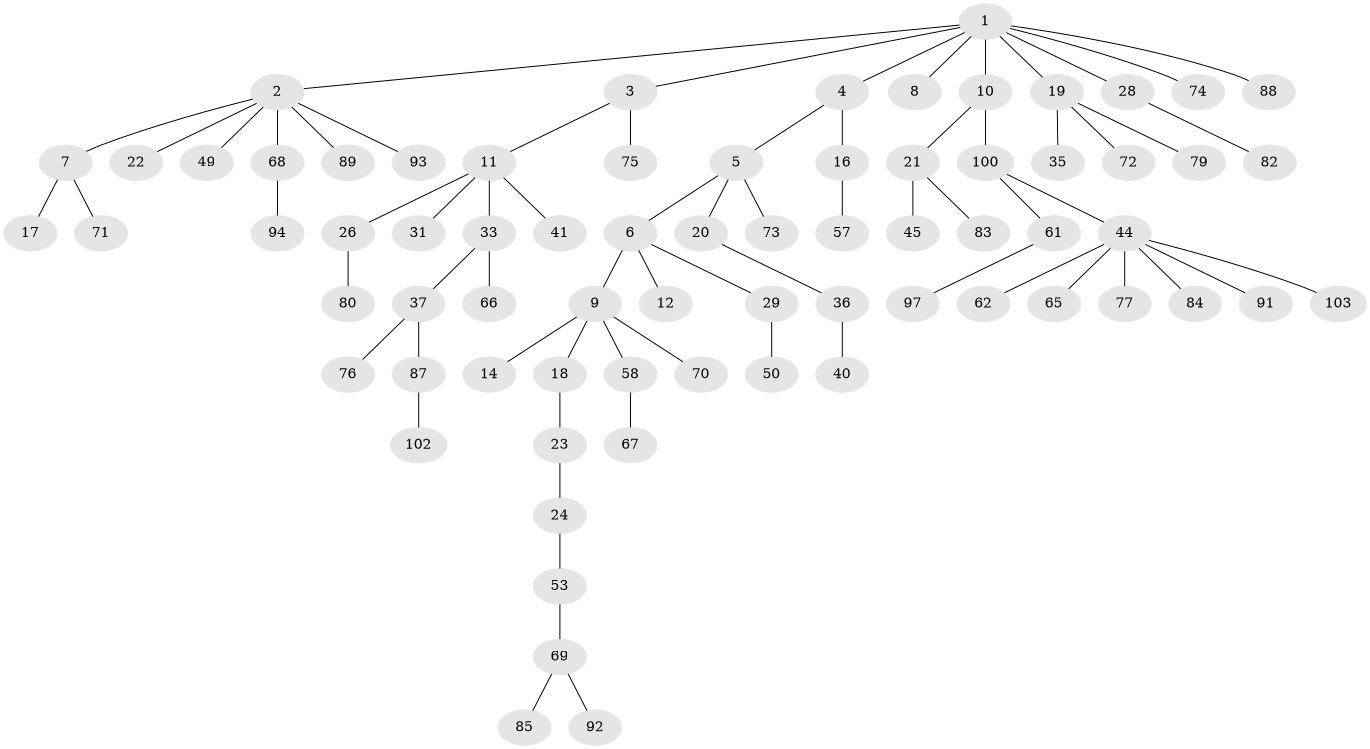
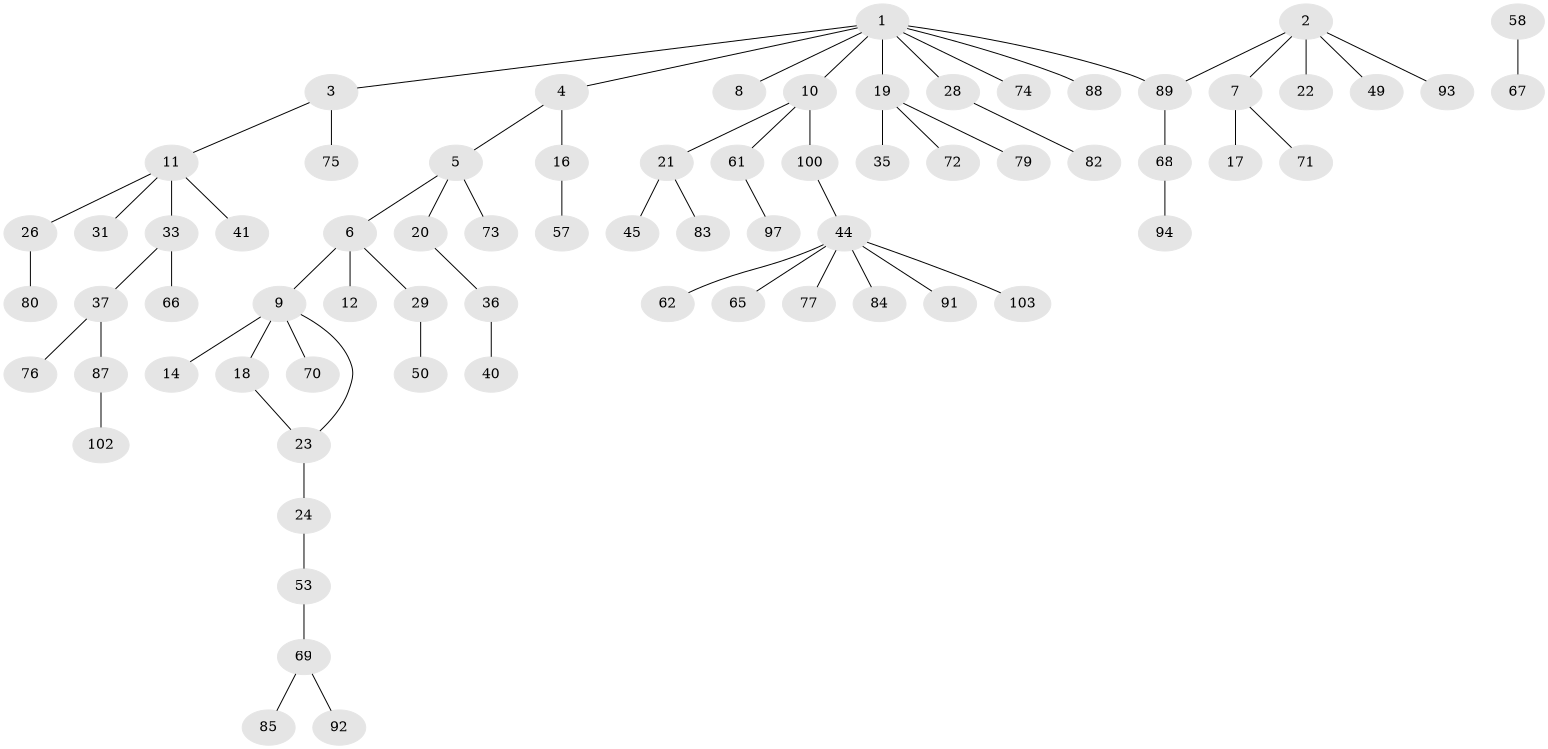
(632, 57) -> (1028, 47)
(277, 128) -> (1165, 128)
(1020, 198) -> (774, 127)
(613, 339) -> (352, 367)
